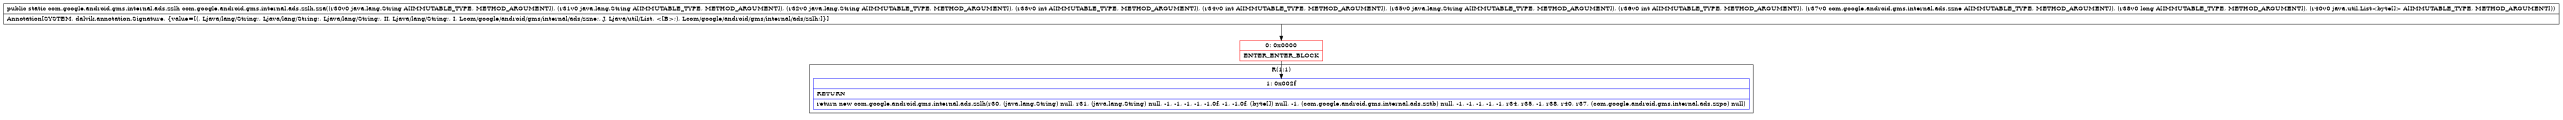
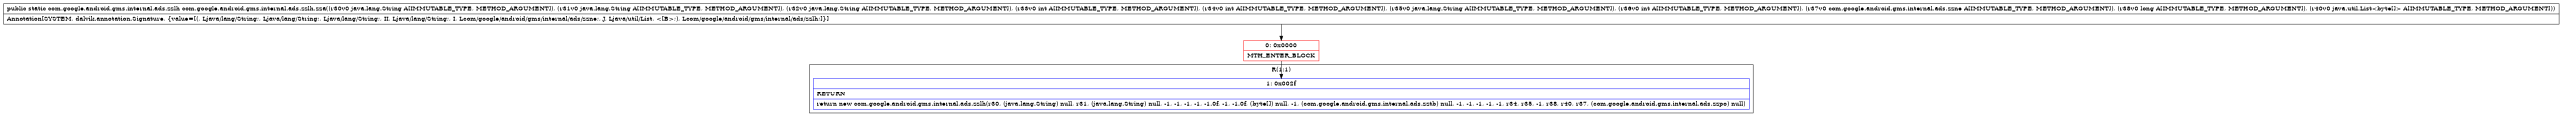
(1281, 56) -> (1281, 56)
